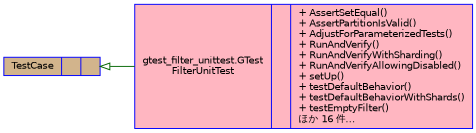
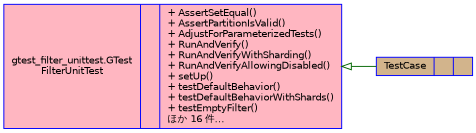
(122, 66) -> (364, 66)
